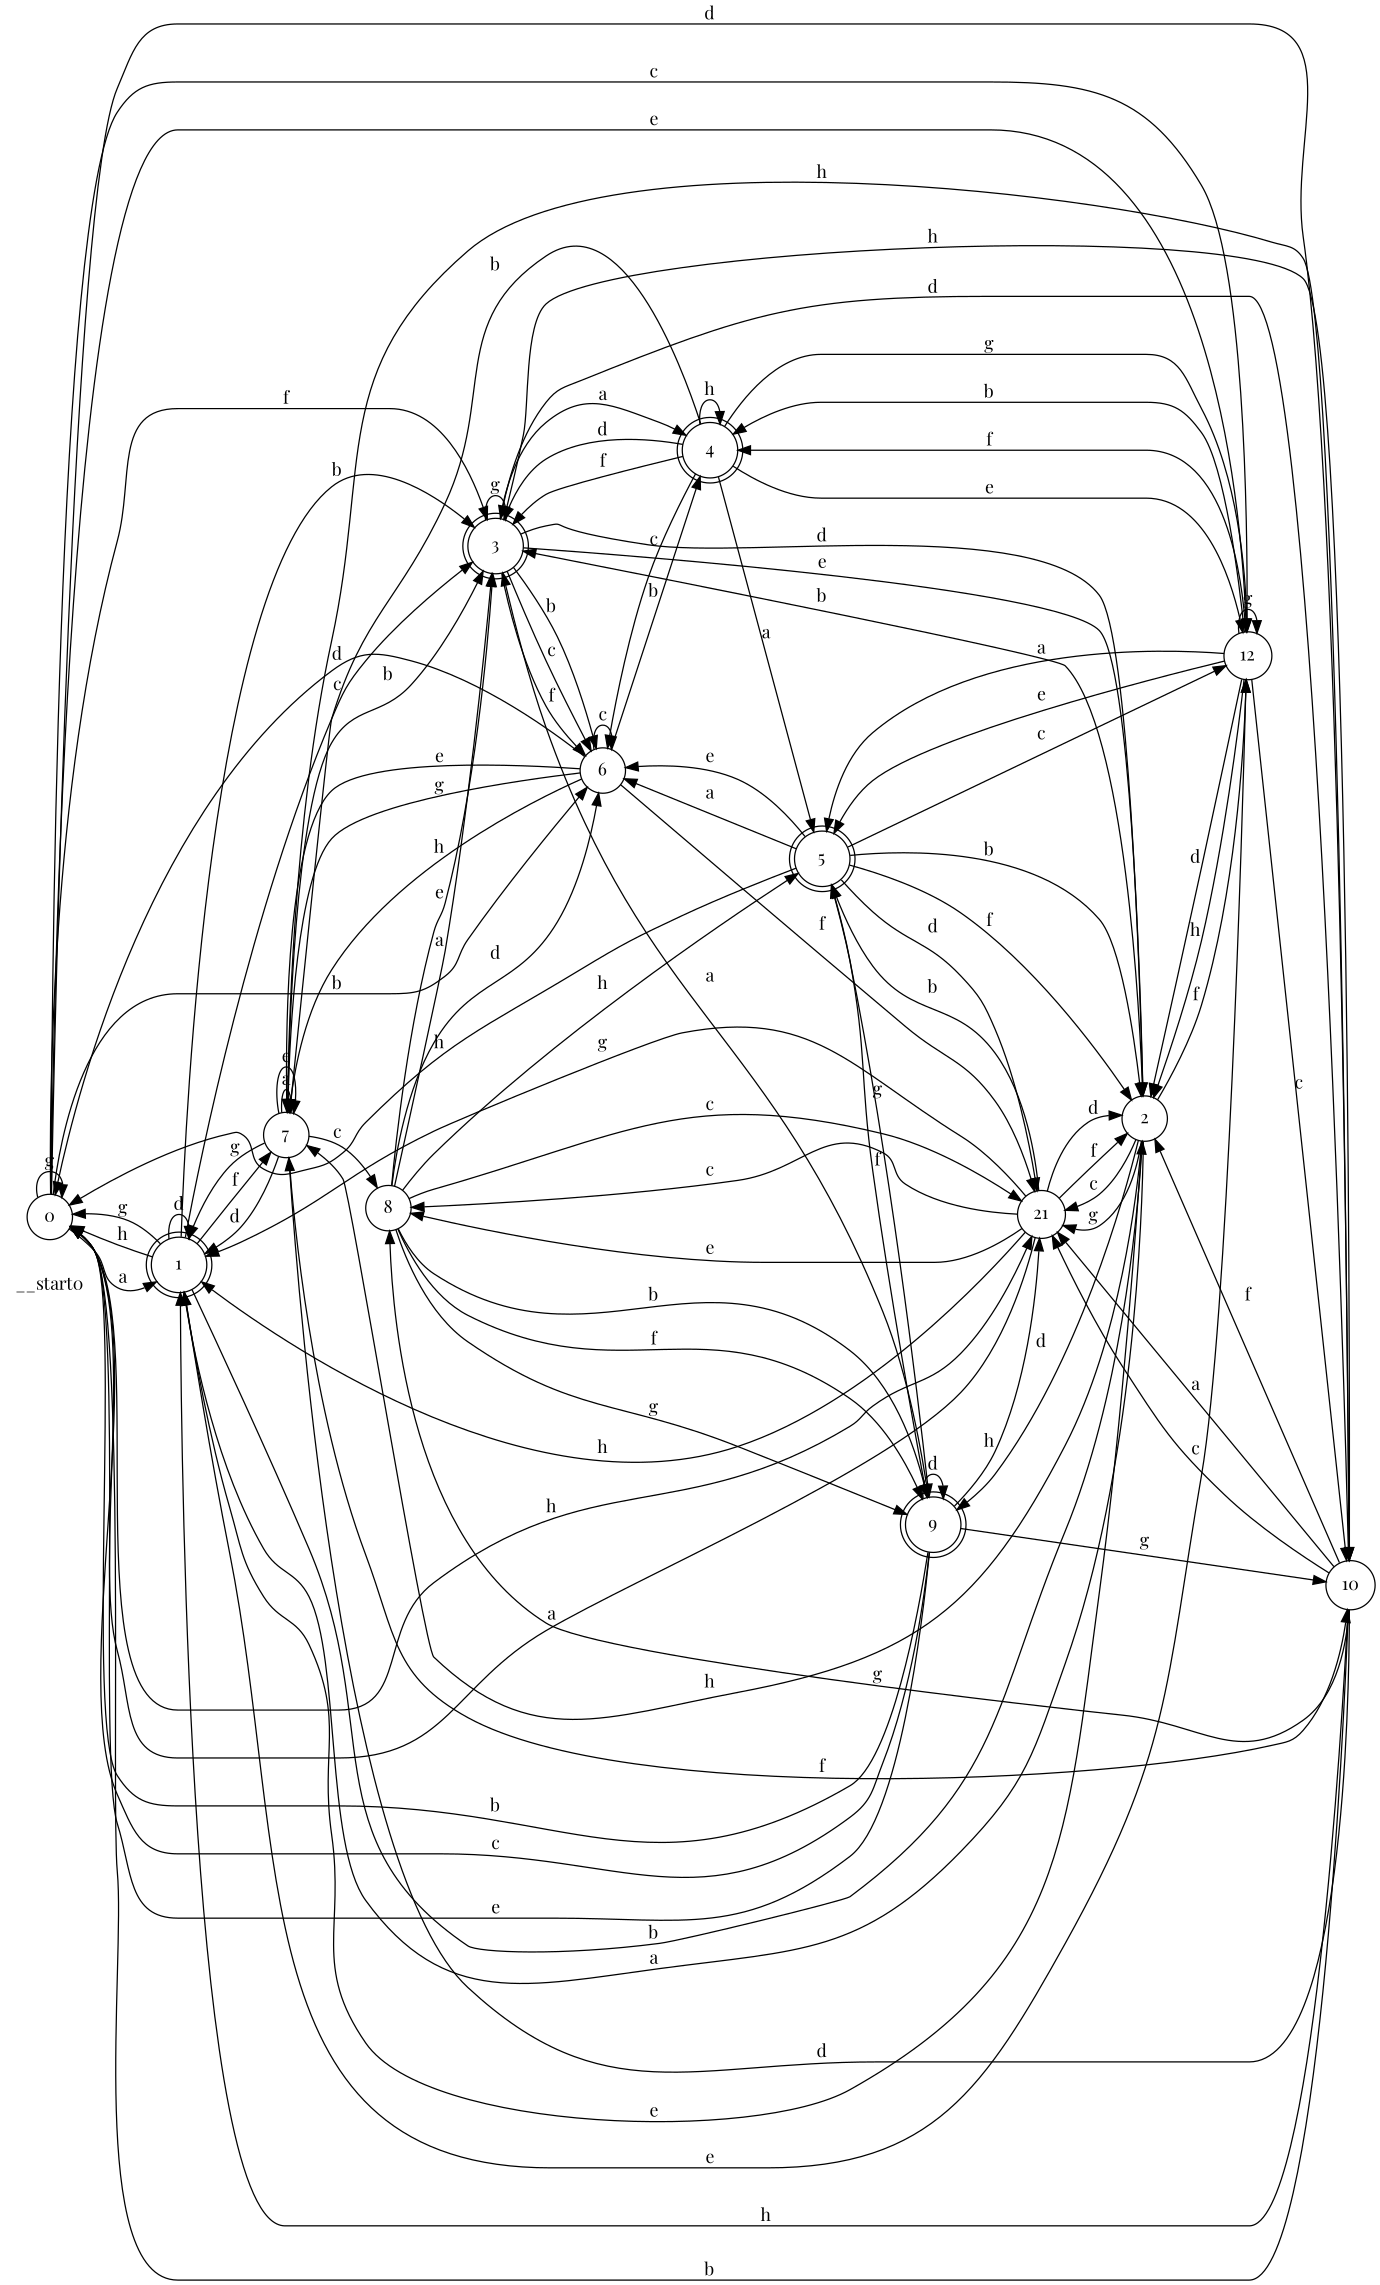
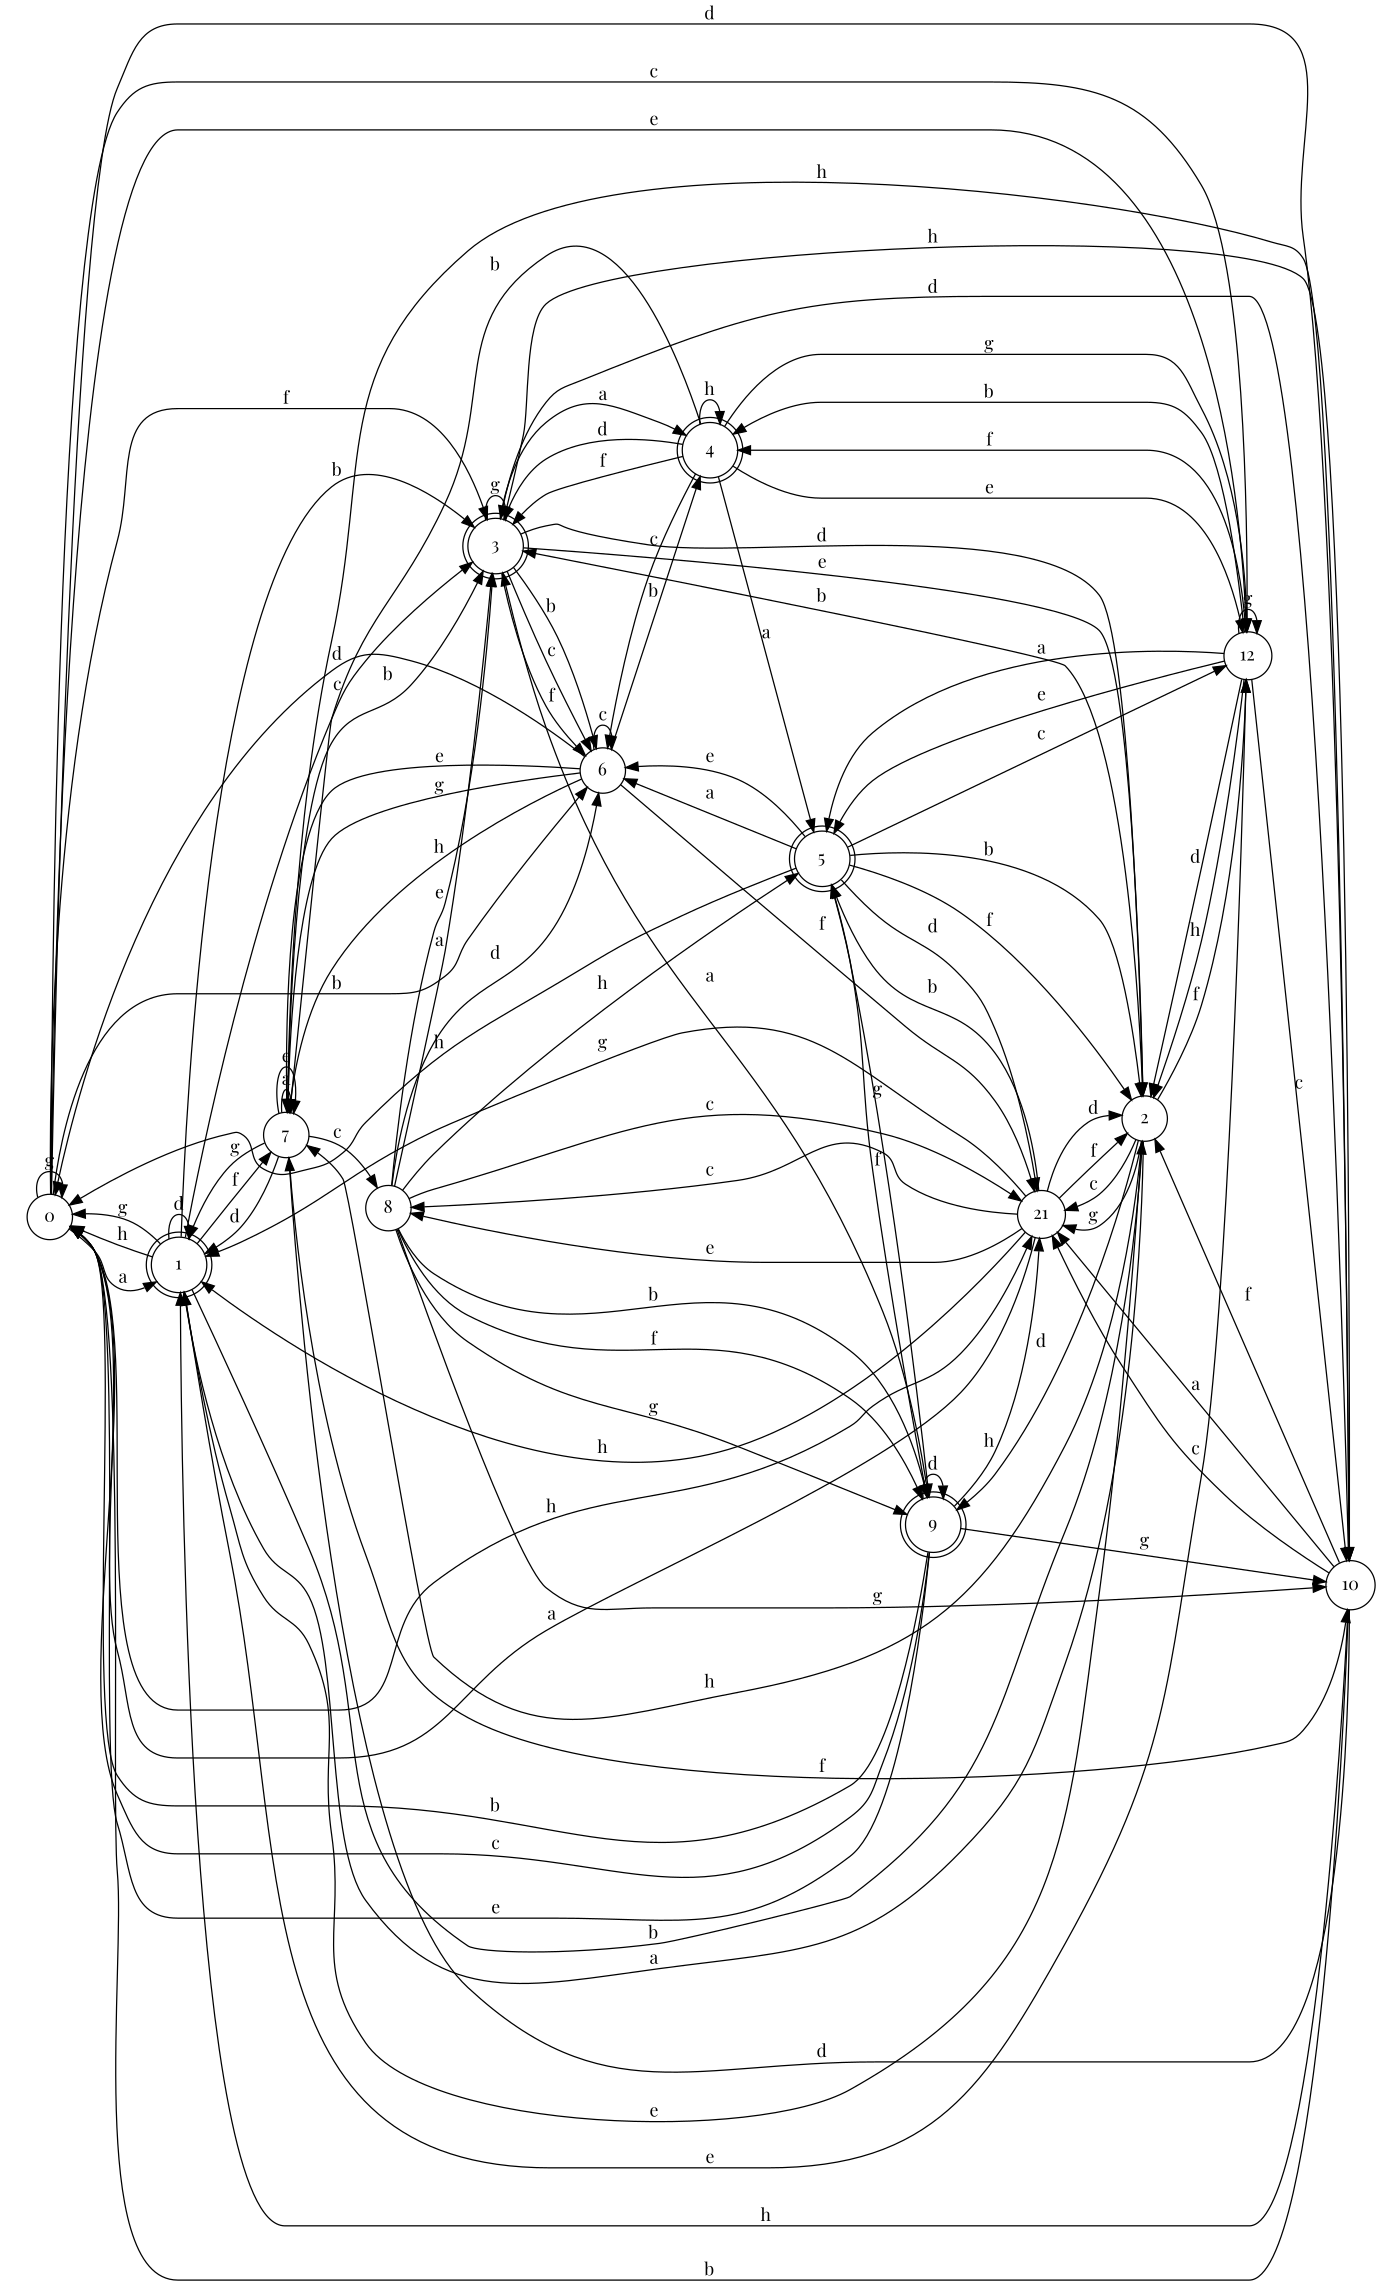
(50, 1285) -> none
(776, 1671) -> (733, 1608)
